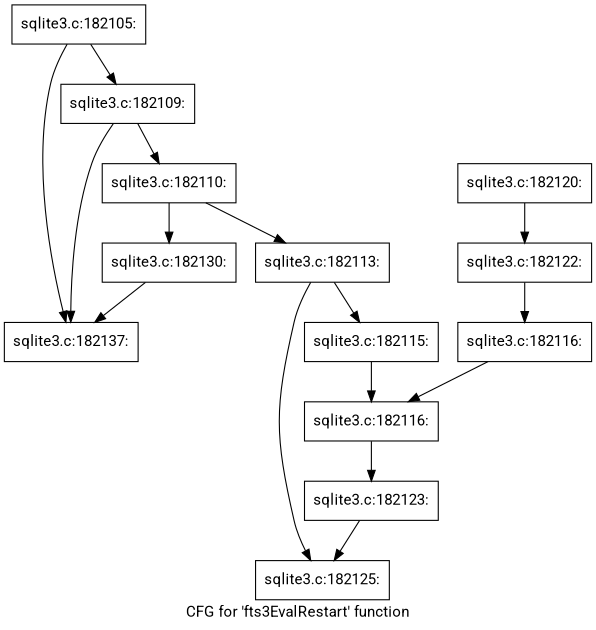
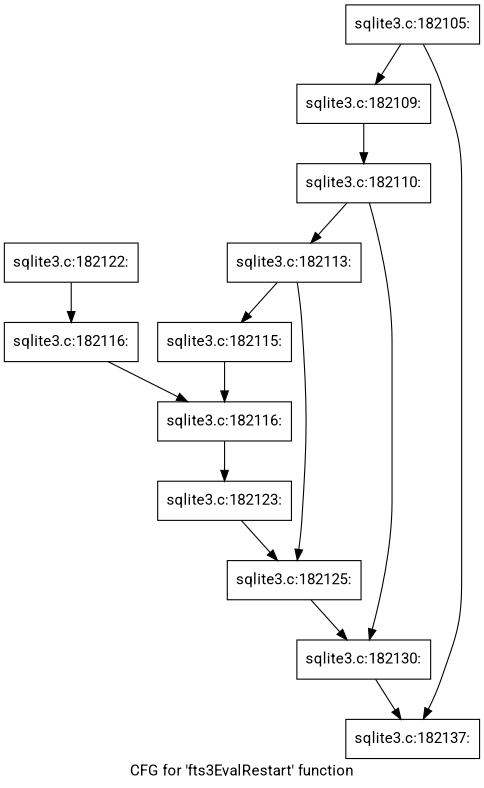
(525, 183) -> none
(79, 214) -> none
none -> (325, 616)
